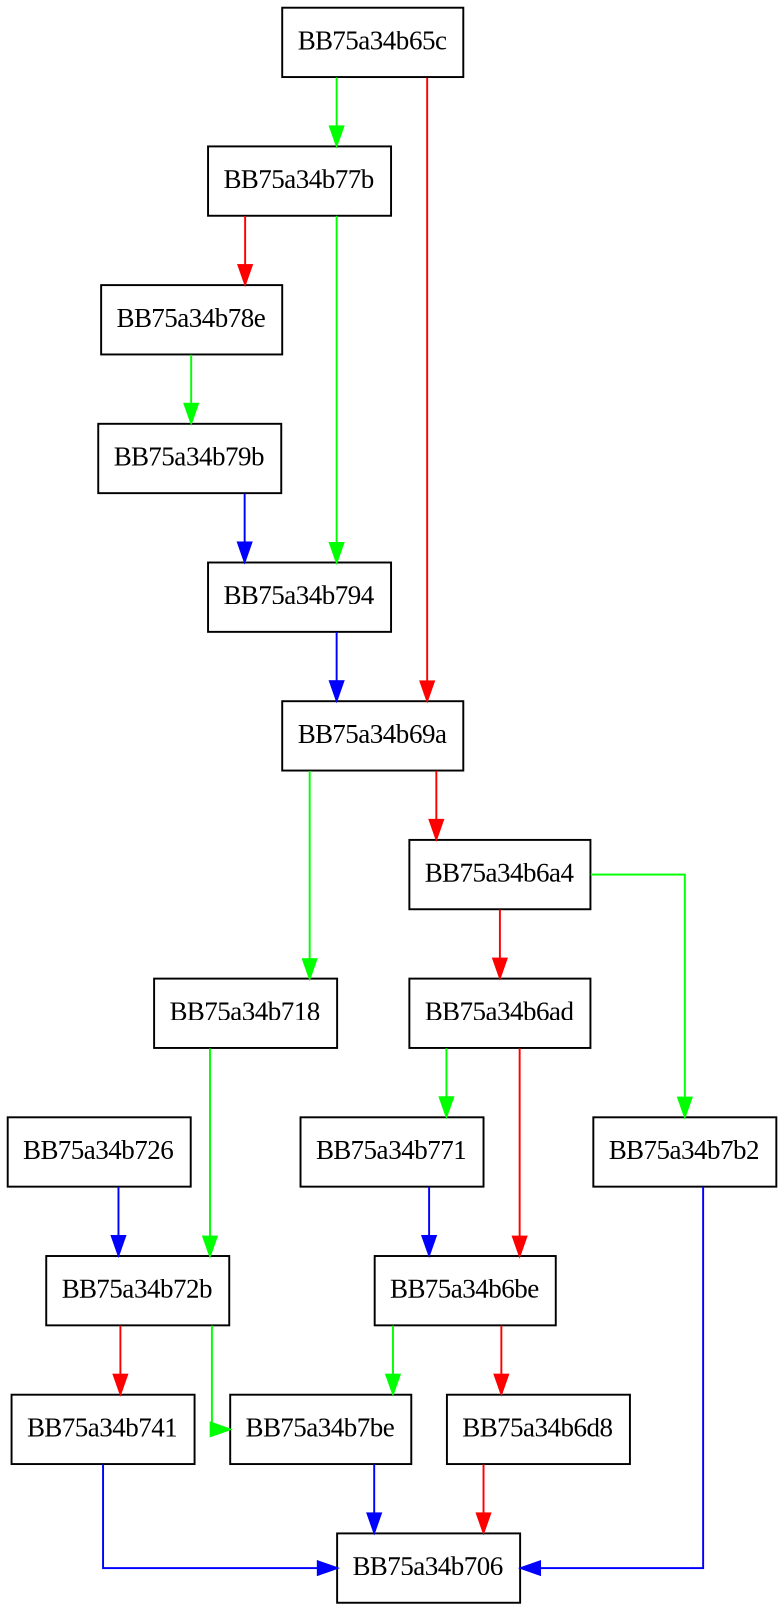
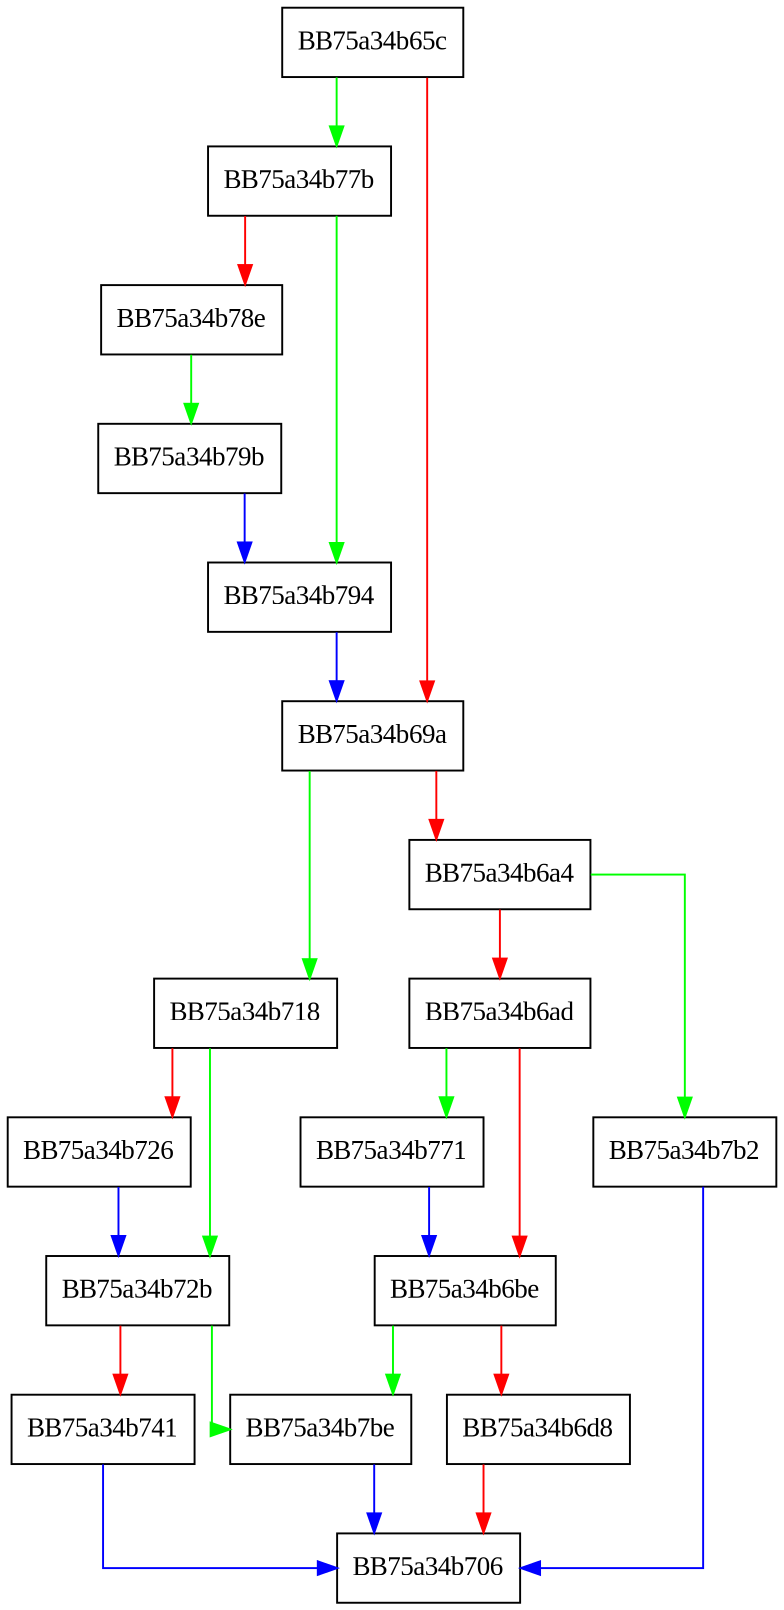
none -> (172, 1073)
